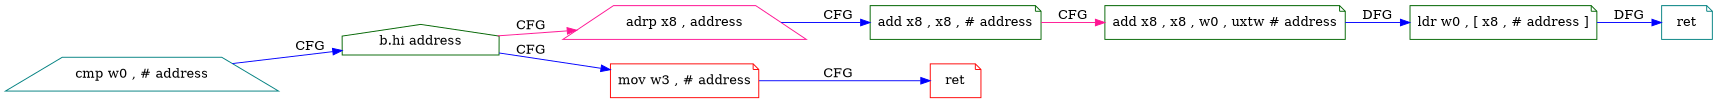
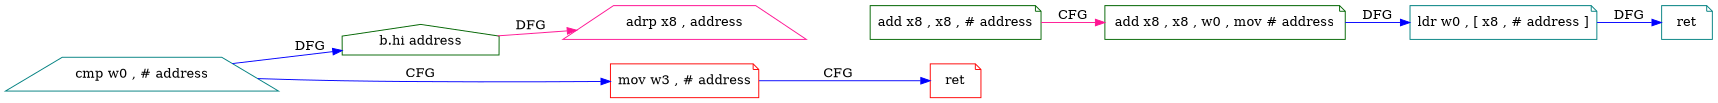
(821, 23) -> none
(1225, 23) -> (1225, 23)
(1503, 23) -> (1503, 23)
(531, 26) -> (531, 26)
(310, 46) -> (310, 46)
(550, 61) -> (429, 82)
